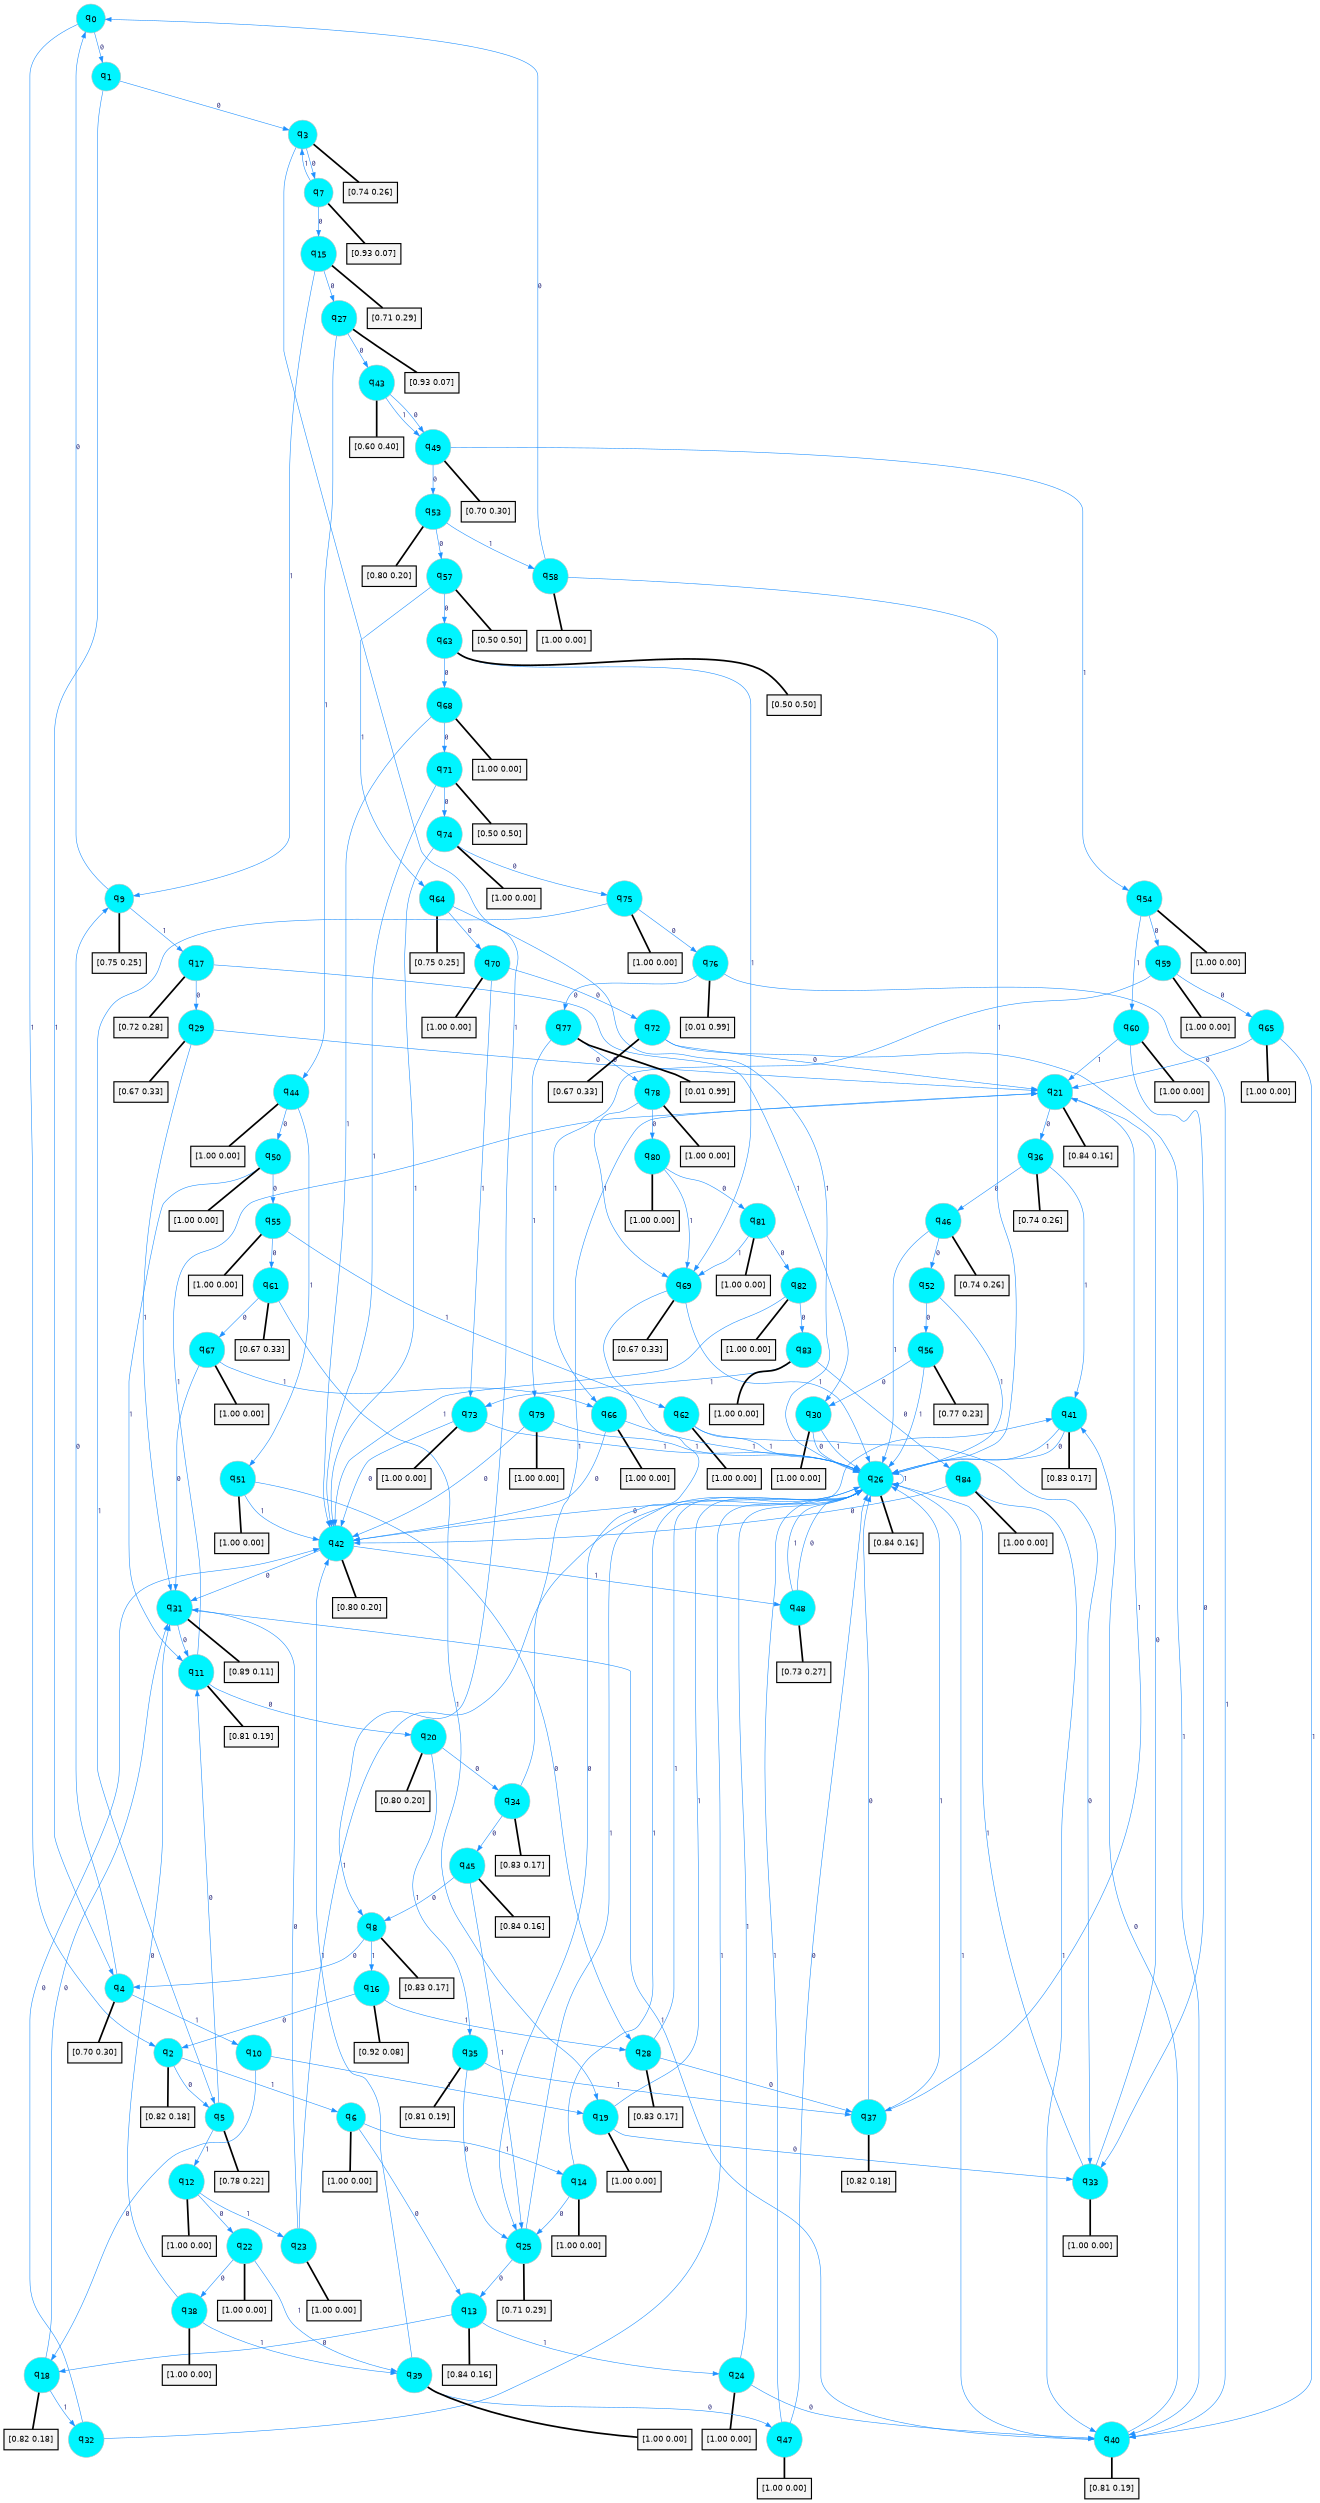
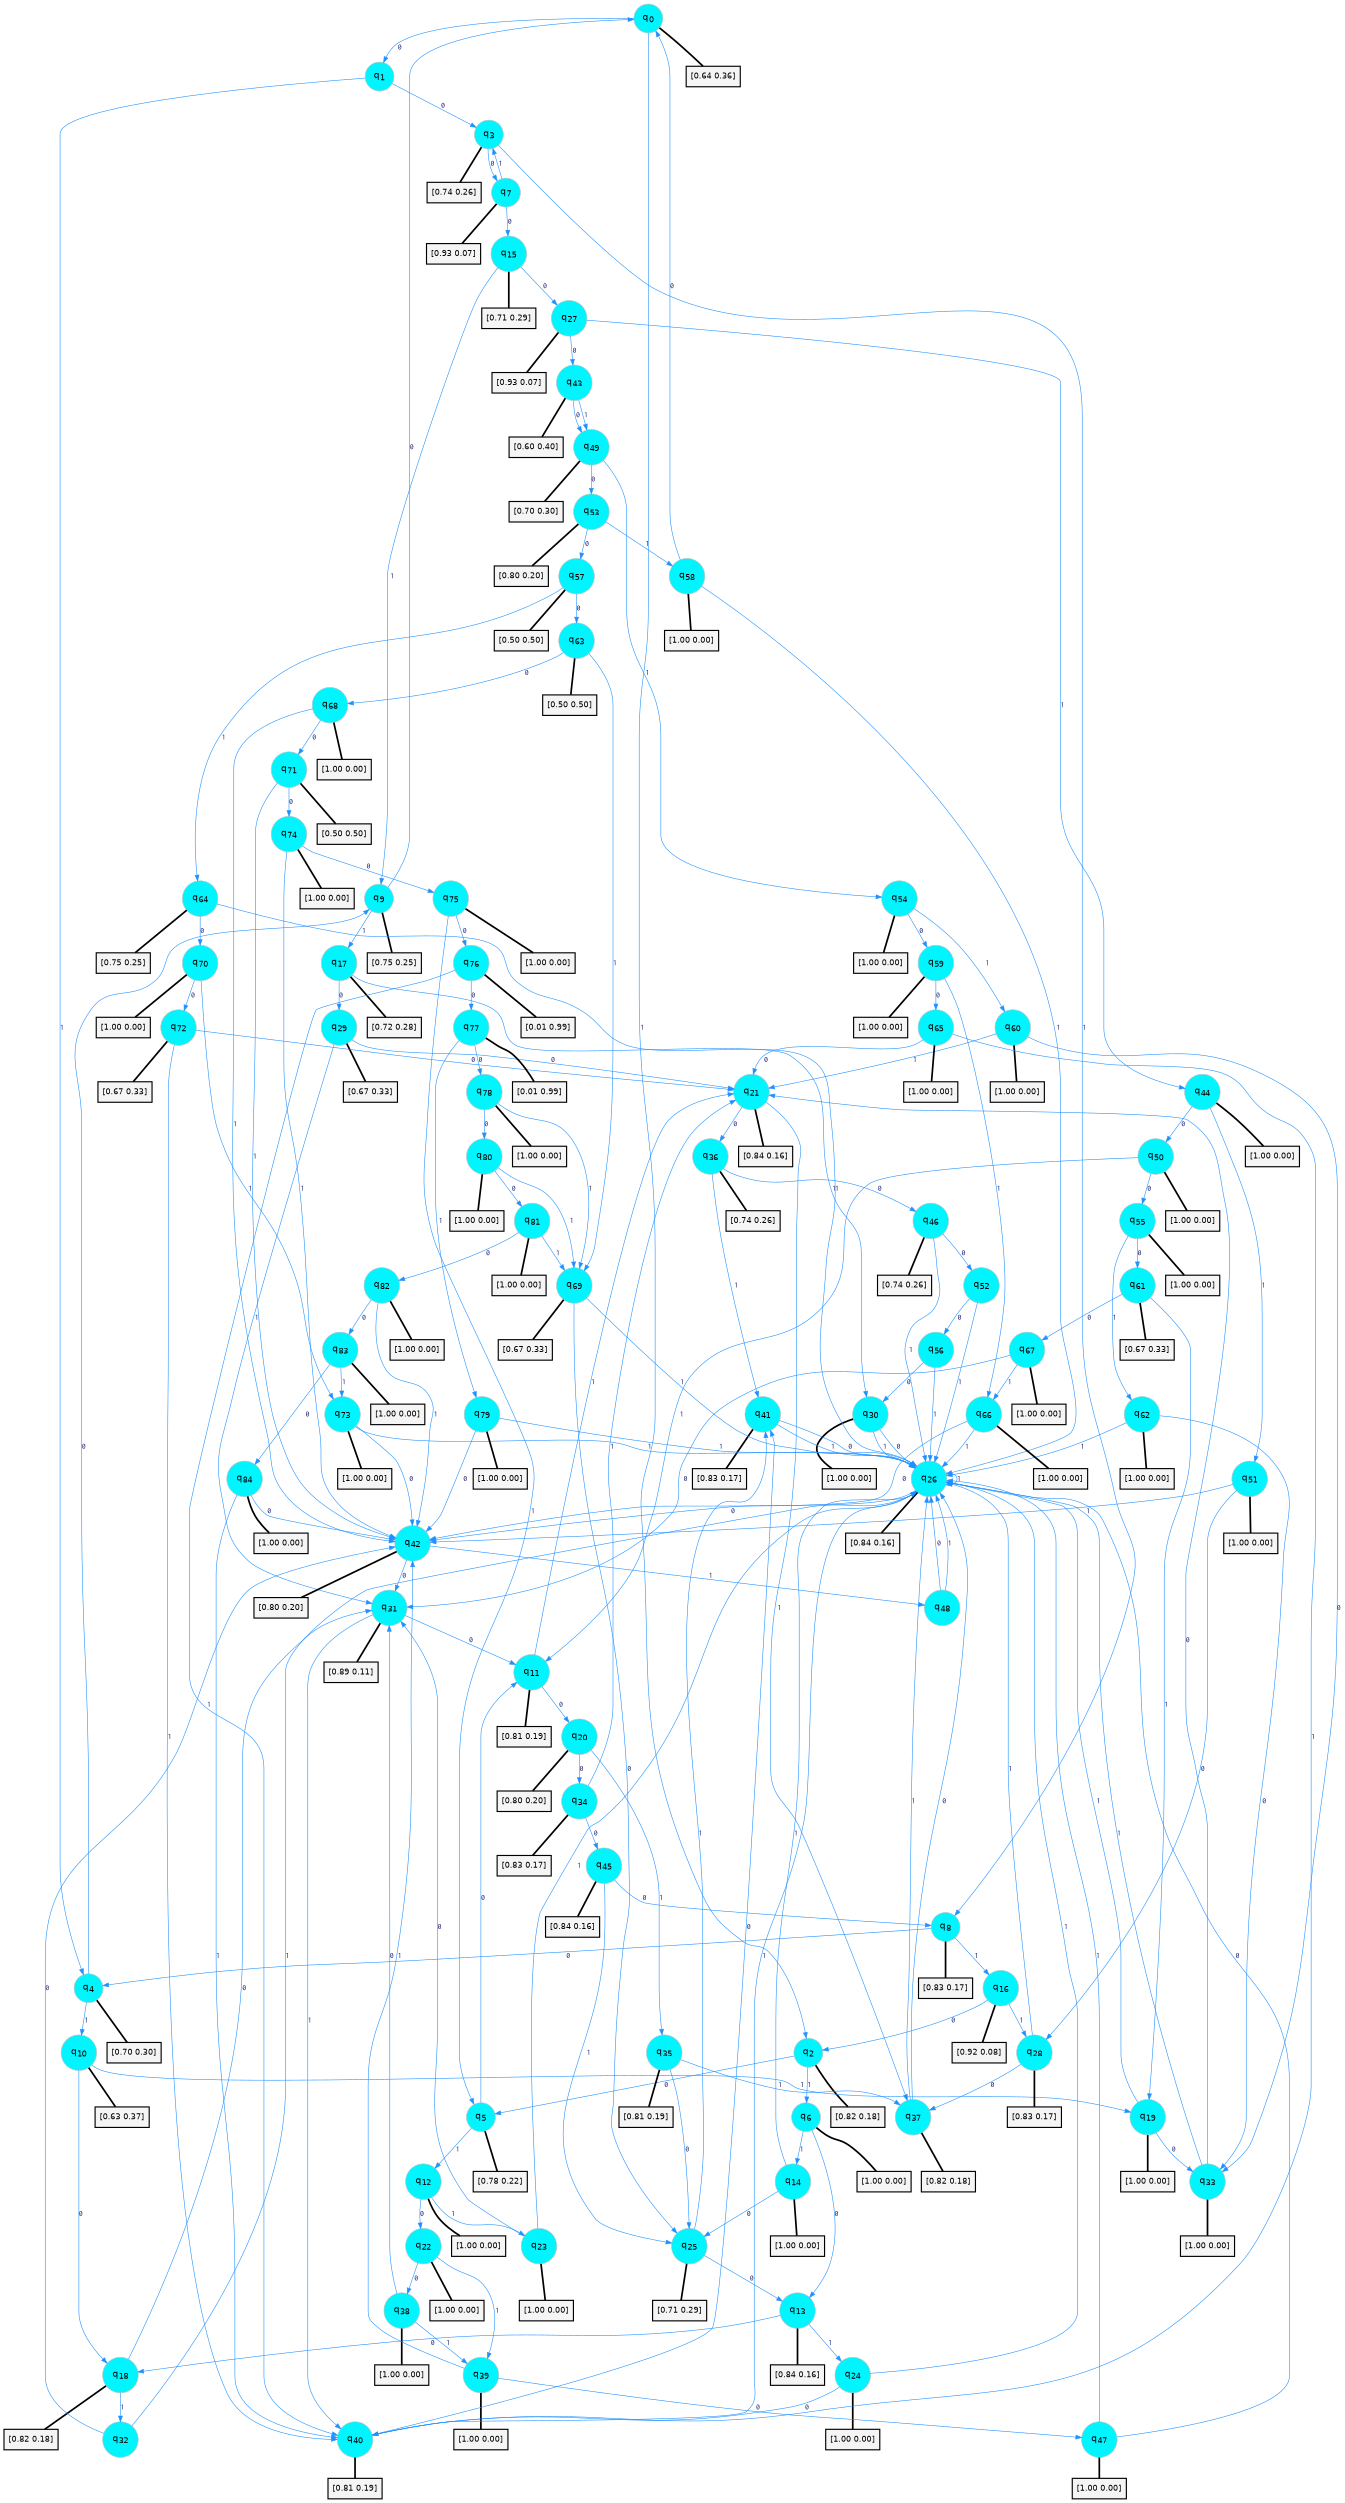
none -> (713, 76)
(961, 1414) -> none
(804, 1672) -> none
none -> (122, 2117)
